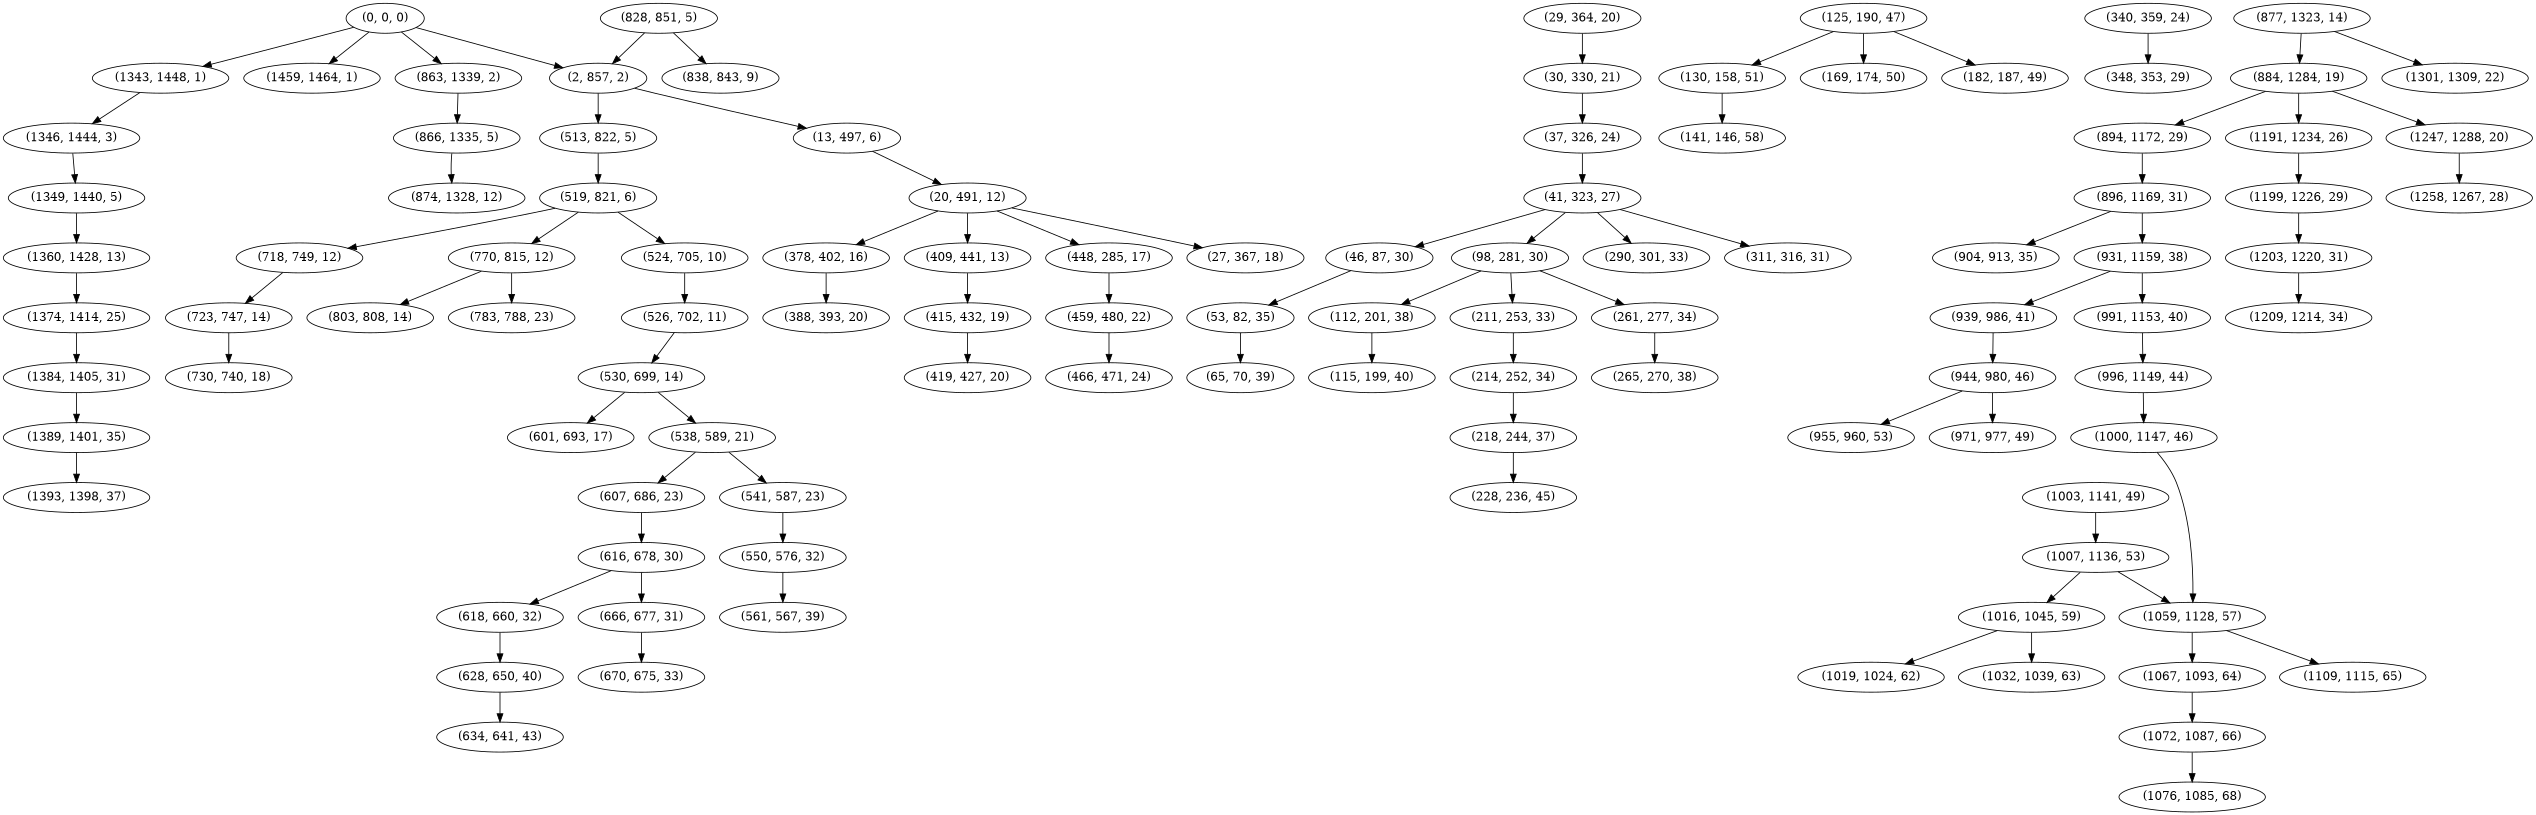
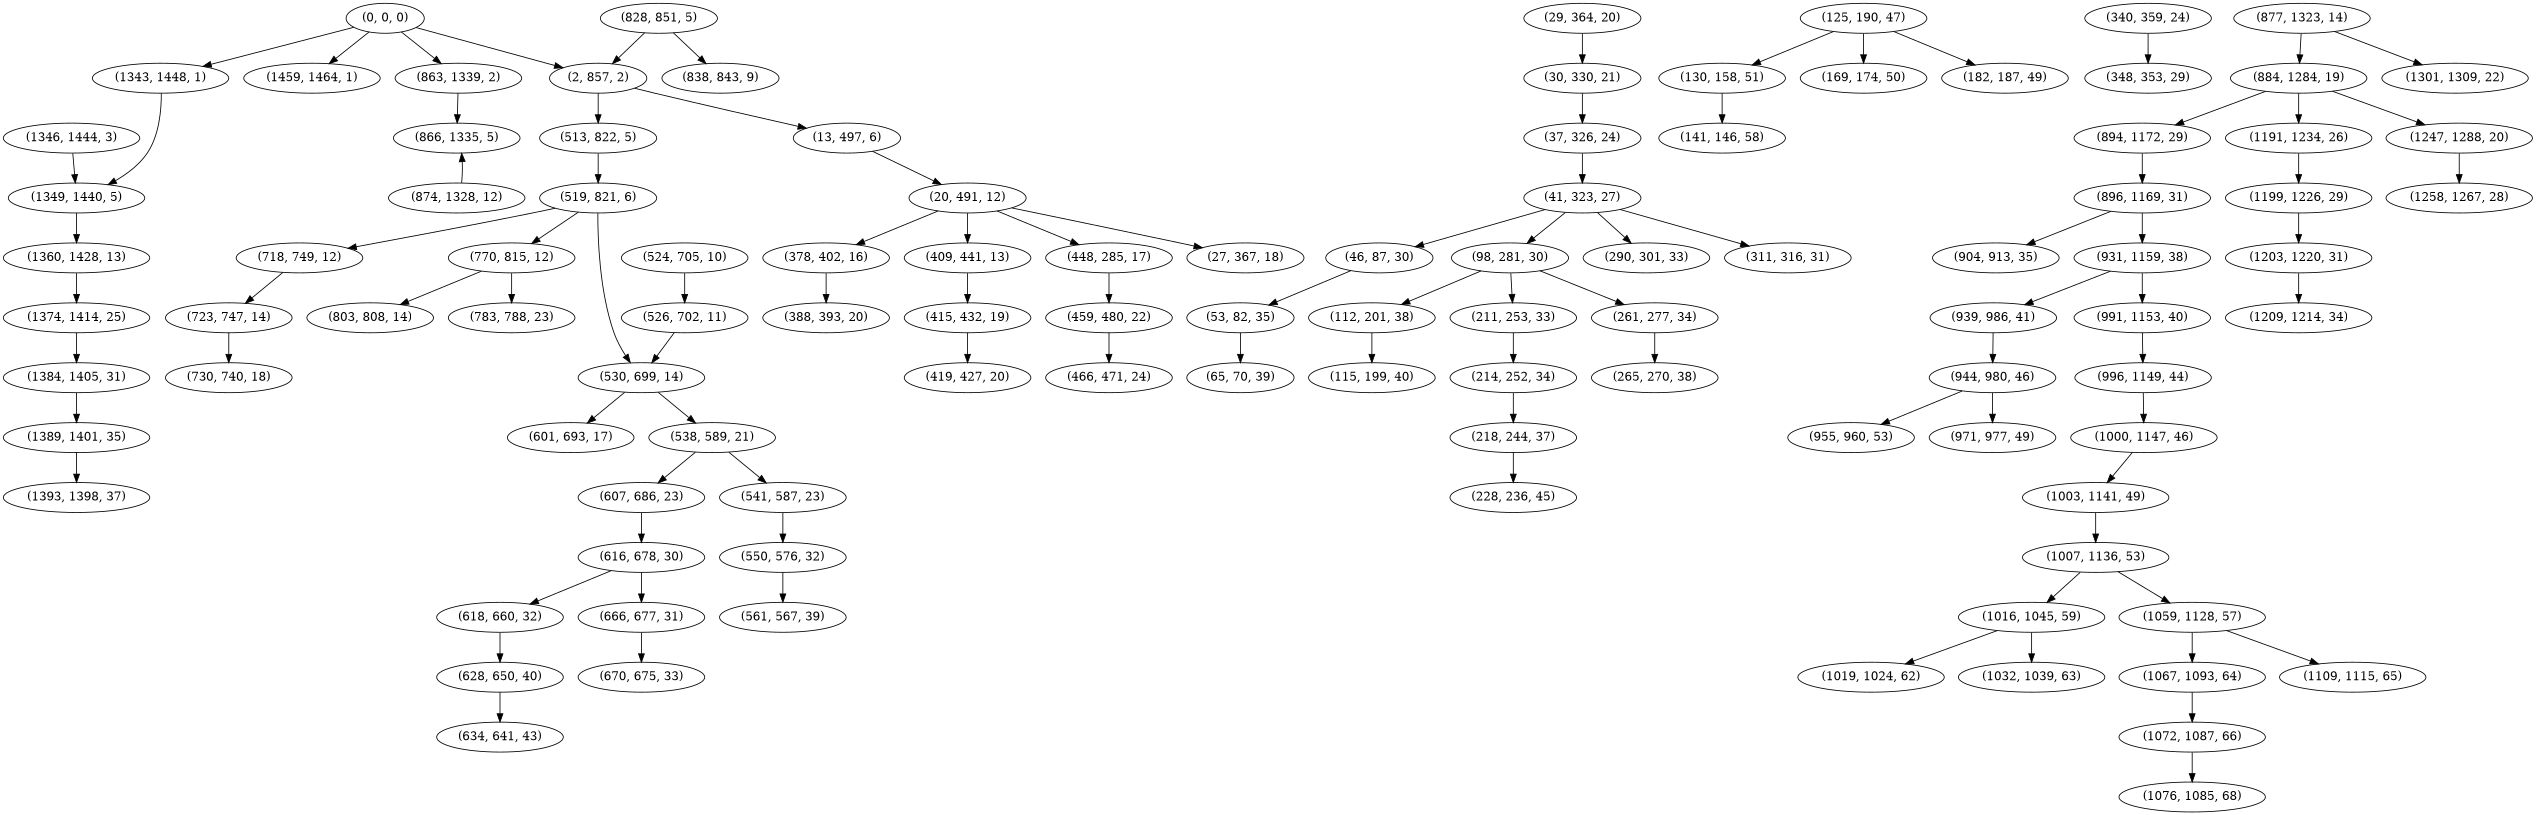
(120, 106) -> (152, 144)
(451, 164) -> (462, 172)
(638, 225) -> (603, 286)
(2187, 520) -> (2122, 464)
